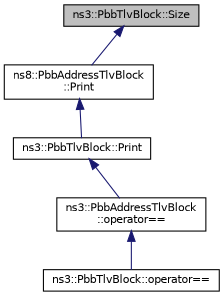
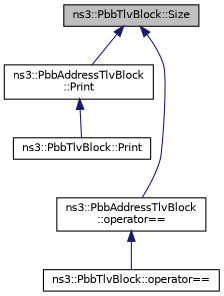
(79, 82) -> (79, 82)
(108, 183) -> (164, 116)
